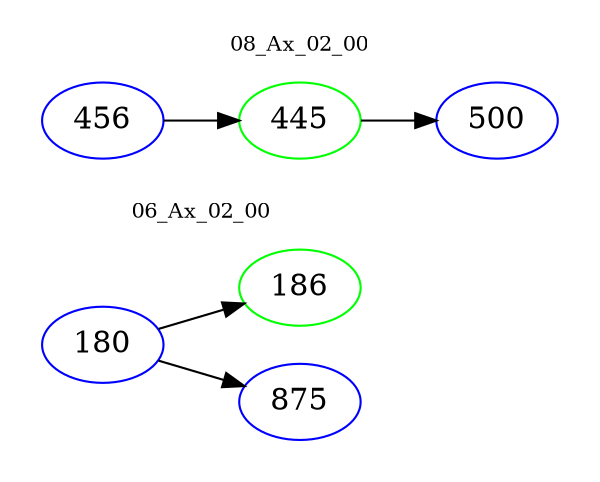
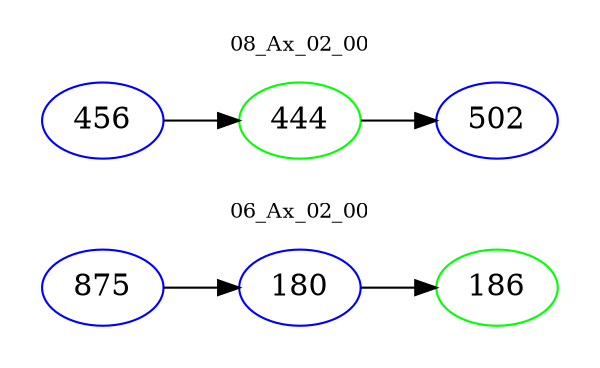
(300, 121) -> (300, 121)
(497, 121) -> (497, 121)
(191, 370) -> (191, 288)
